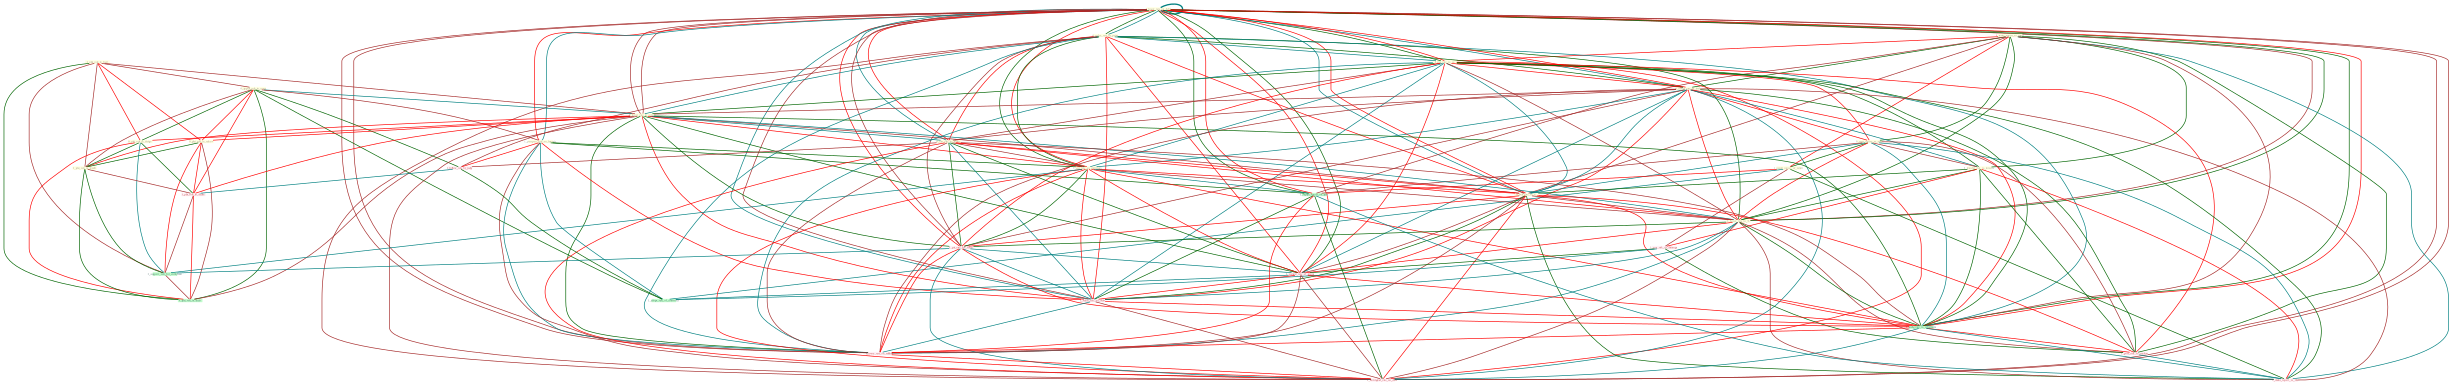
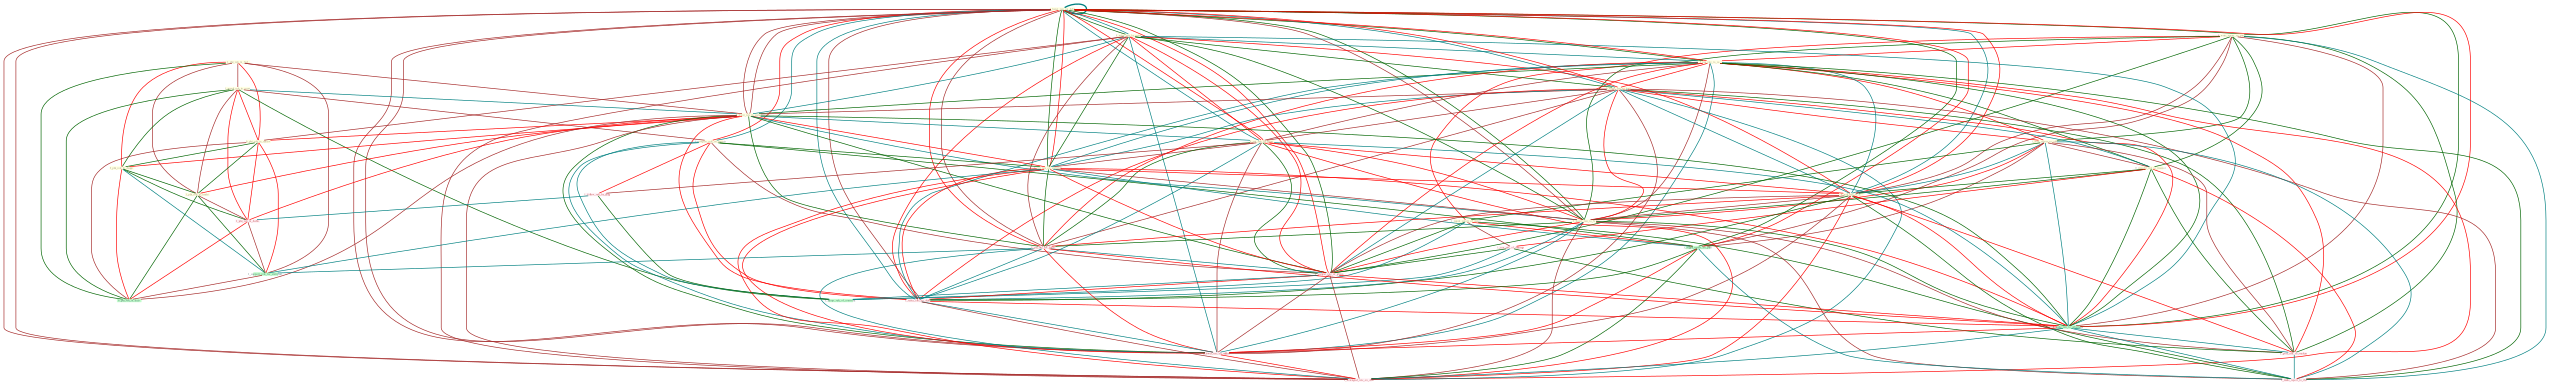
(1849, 62) -> (1831, 161)
(775, 80) -> (694, 89)
(348, 122) -> none
(1086, 151) -> none
none -> (190, 155)
(1433, 172) -> (1693, 168)
none -> (1398, 248)
(2028, 340) -> (2181, 340)
(853, 365) -> (987, 244)
